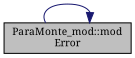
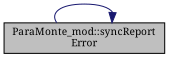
(68, 38) -> (84, 38)
